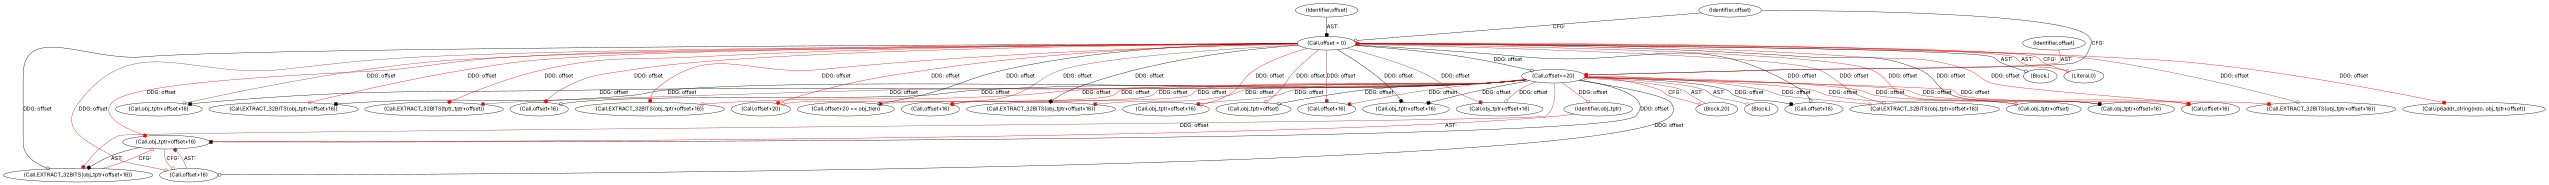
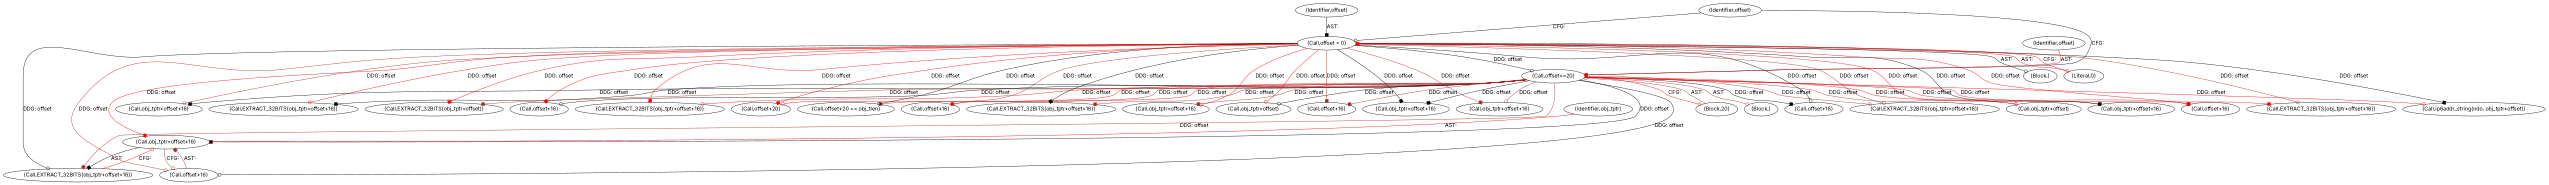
(2091, 57) -> (2091, 57)
(1575, 92) -> (2004, 89)
(434, 109) -> (434, 109)
